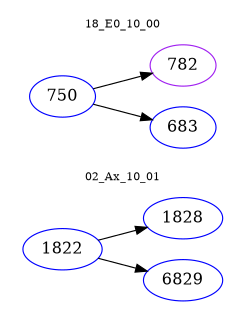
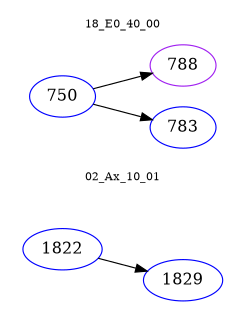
(123, 25) -> (123, 25)
(183, 65) -> (183, 65)
(183, 127) -> (183, 127)
(183, 218) -> none
(183, 280) -> (183, 280)
